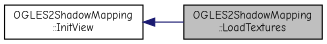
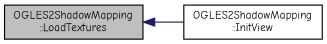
(169, 22) -> (169, 22)
